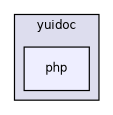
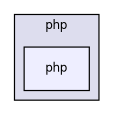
(57, 26) -> (57, 26)
